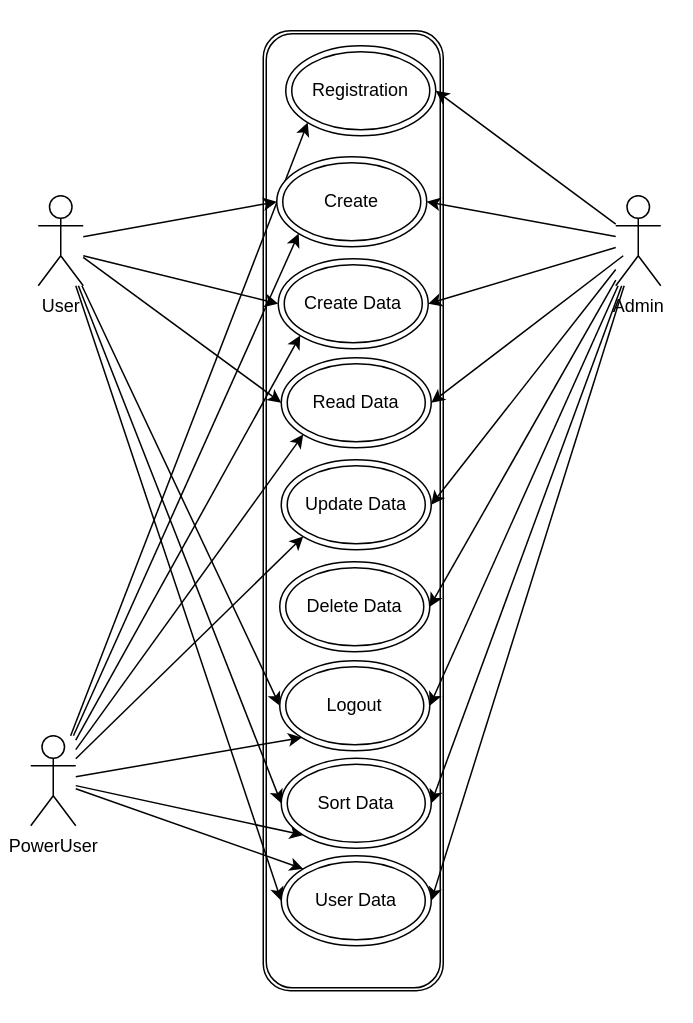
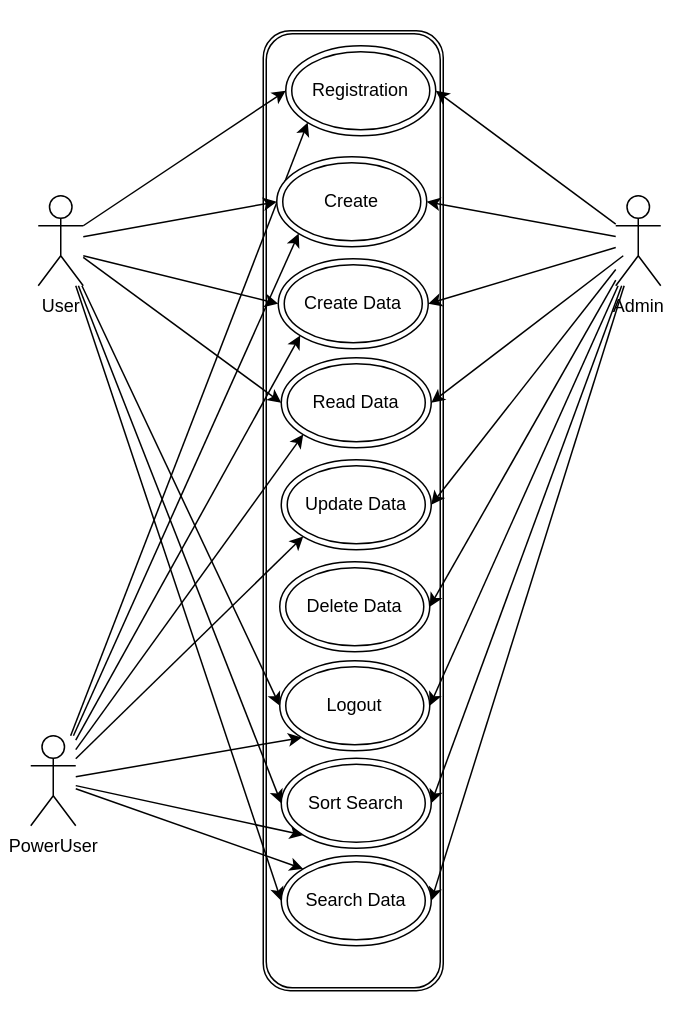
none -> (181, 161)
(356, 803) -> (356, 803)
(356, 901) -> (356, 901)
